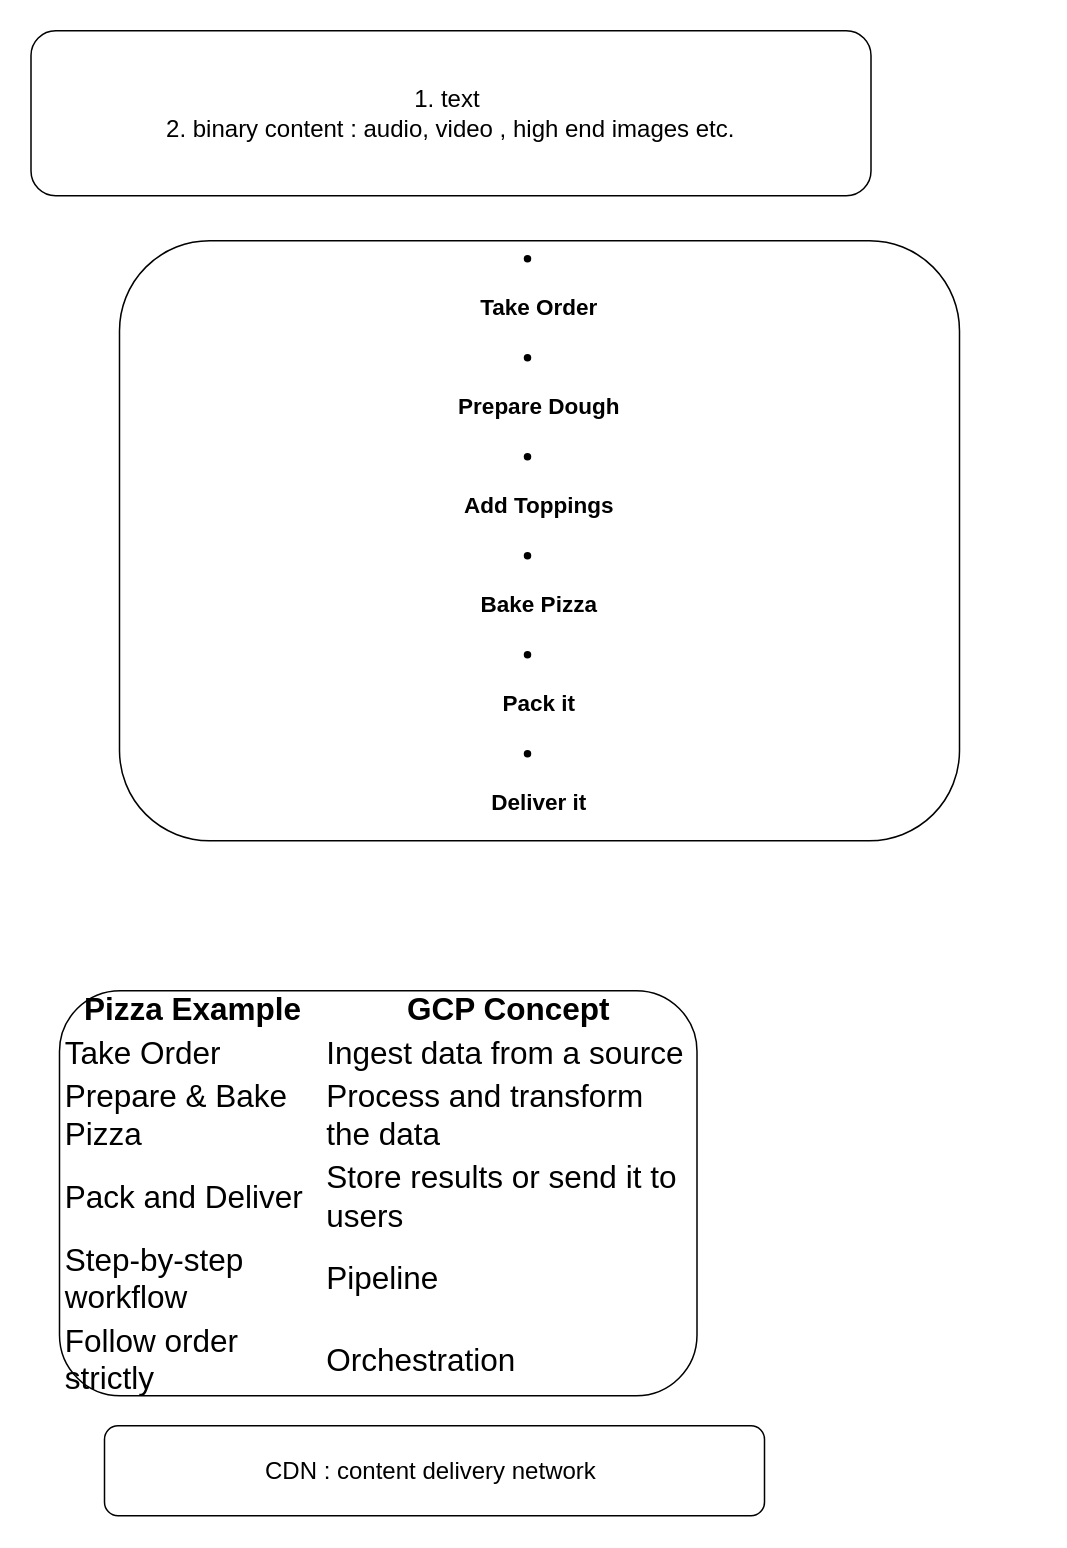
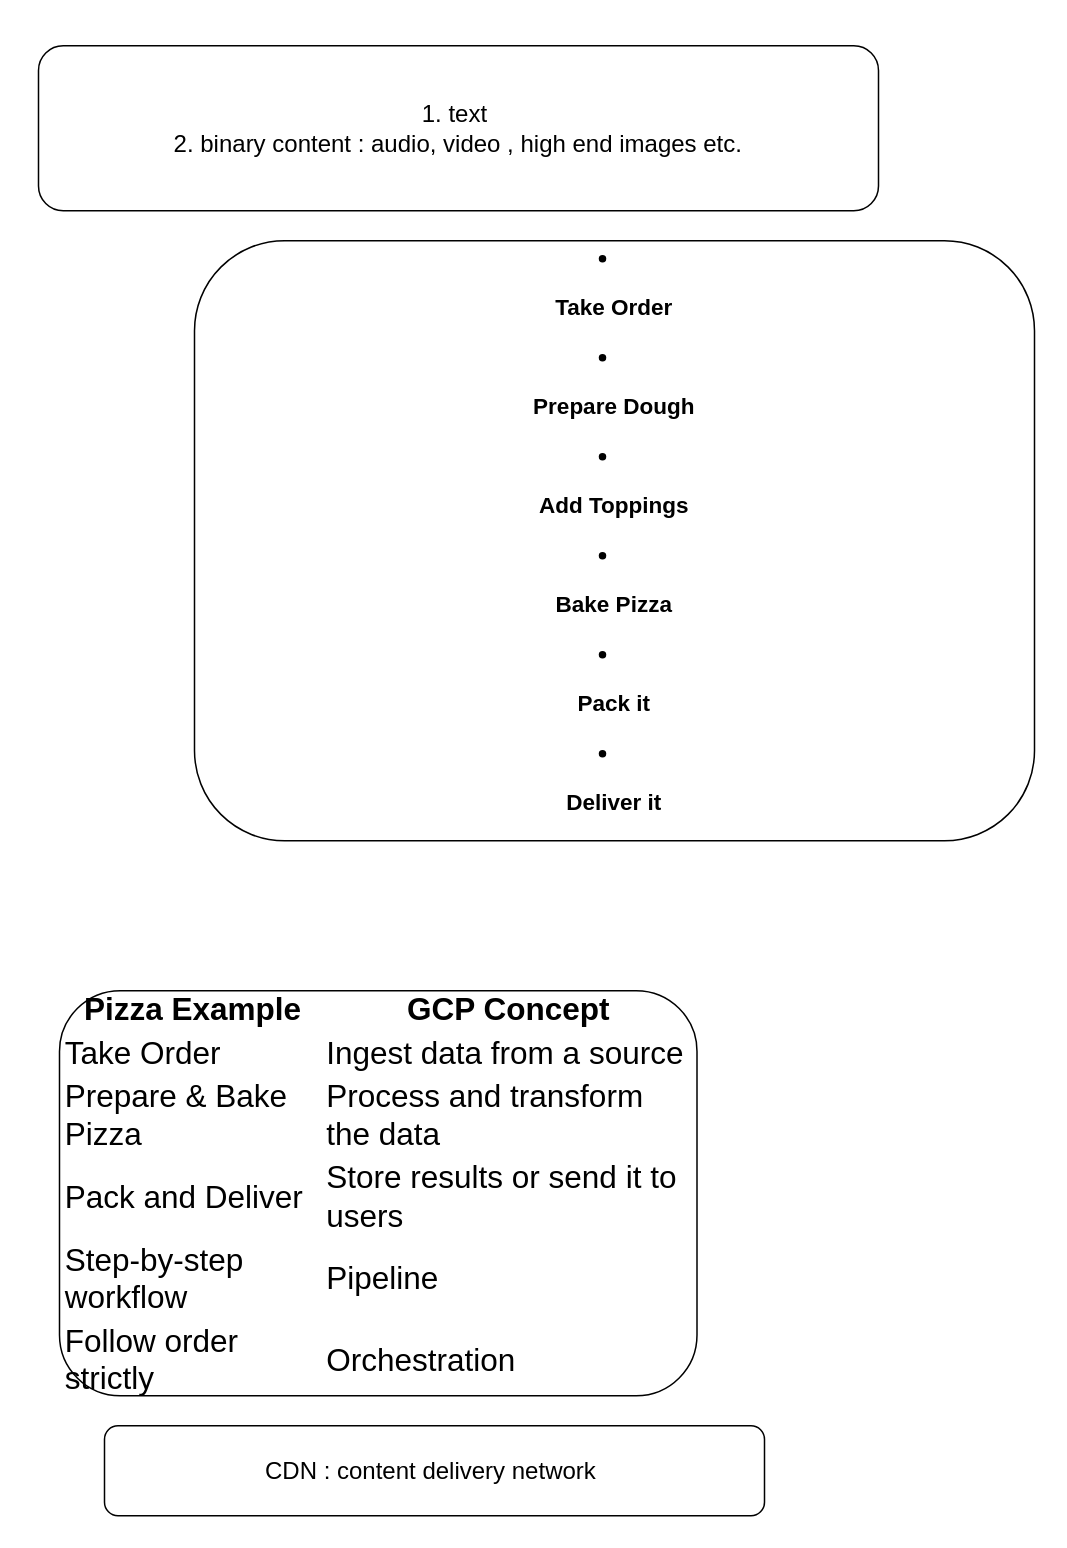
(451, 113) -> (458, 128)
(539, 541) -> (614, 541)
